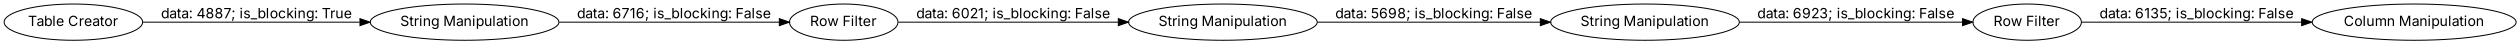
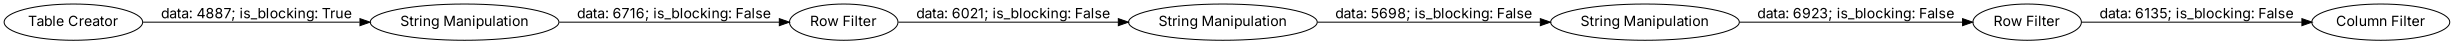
(2414, 22) -> (2381, 22)
